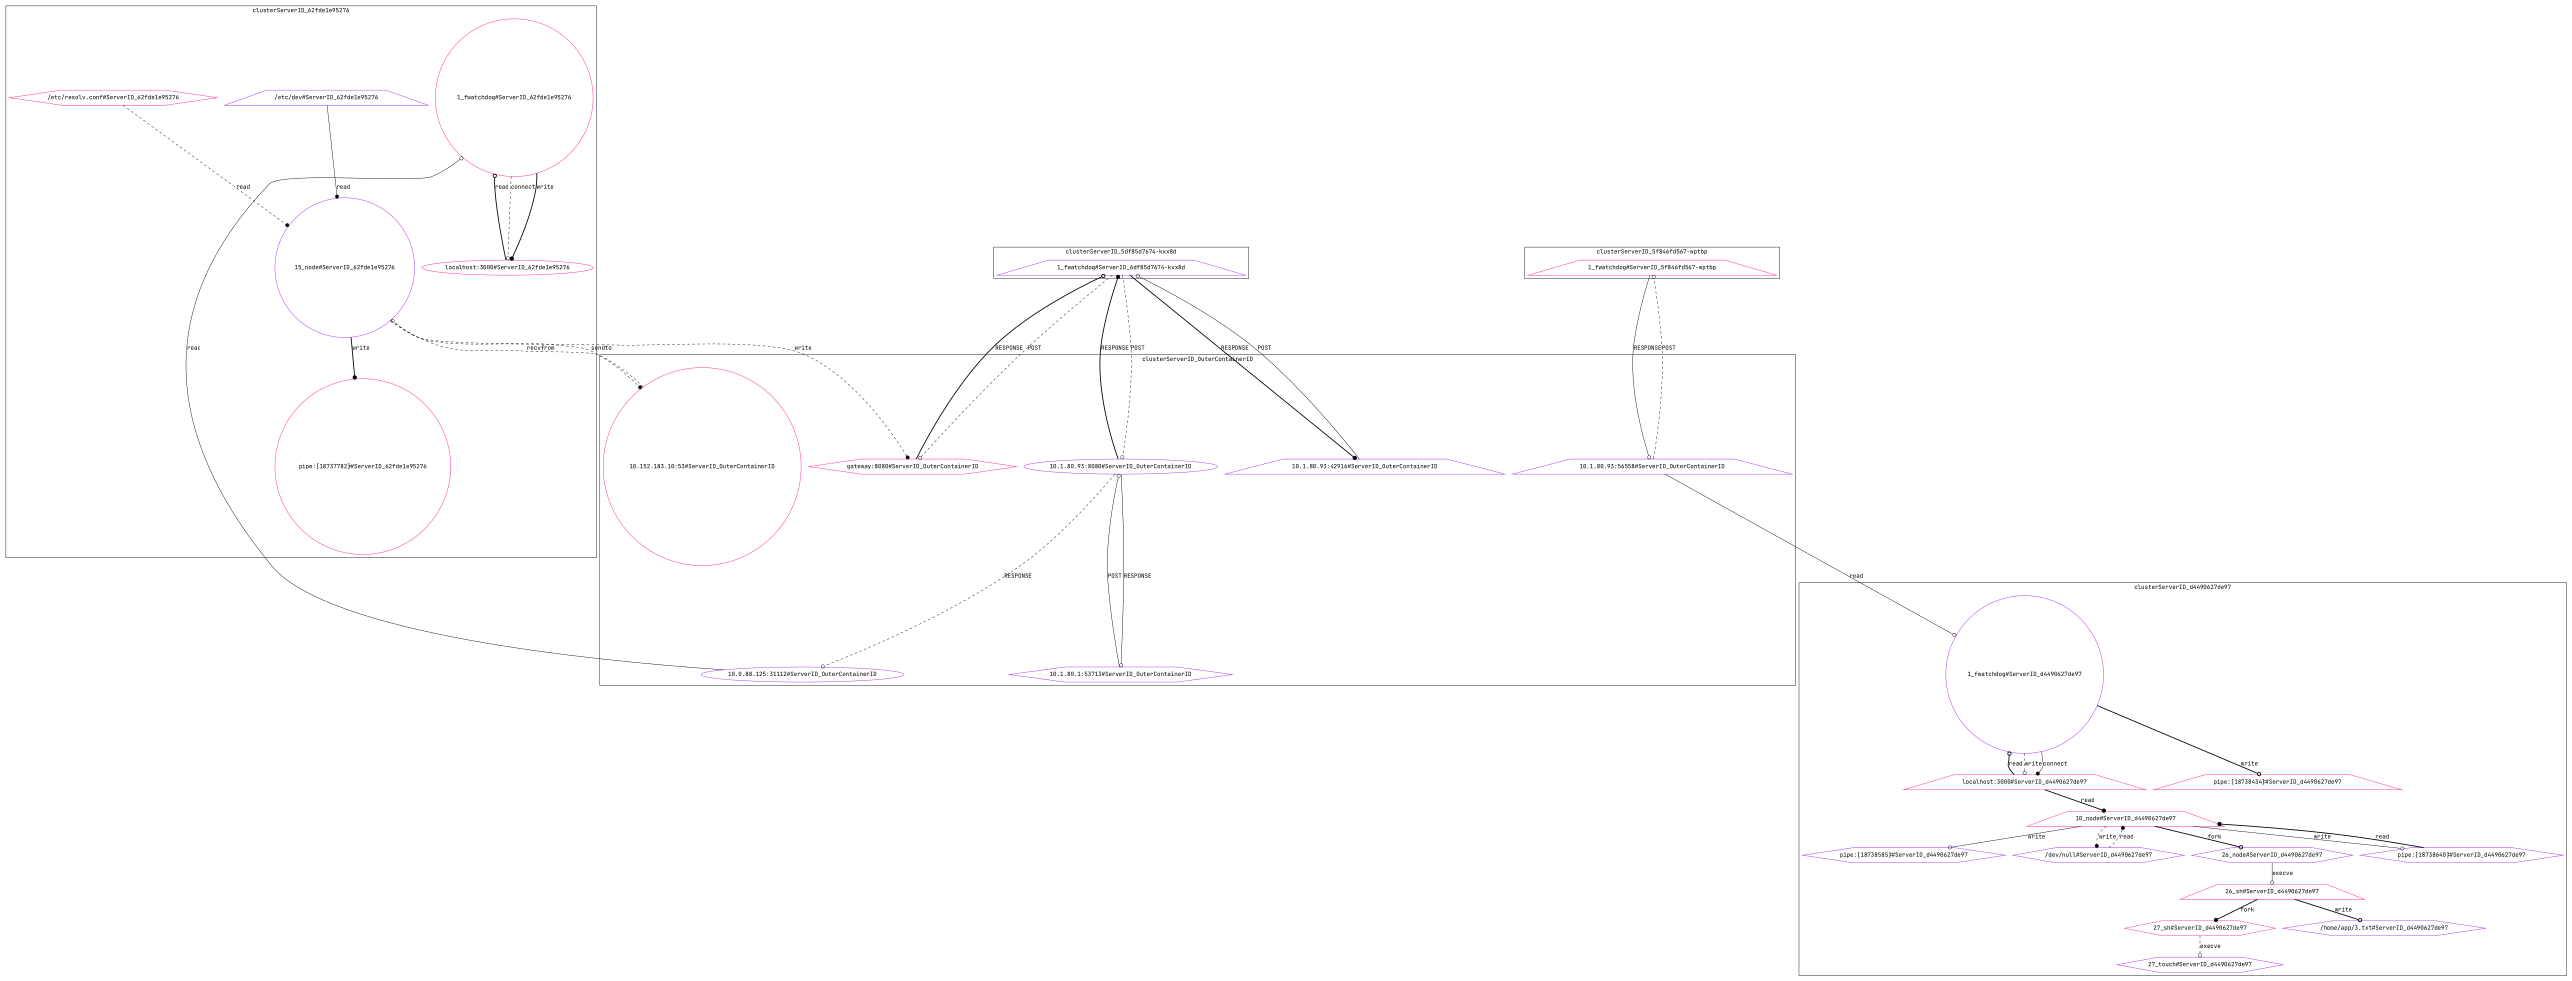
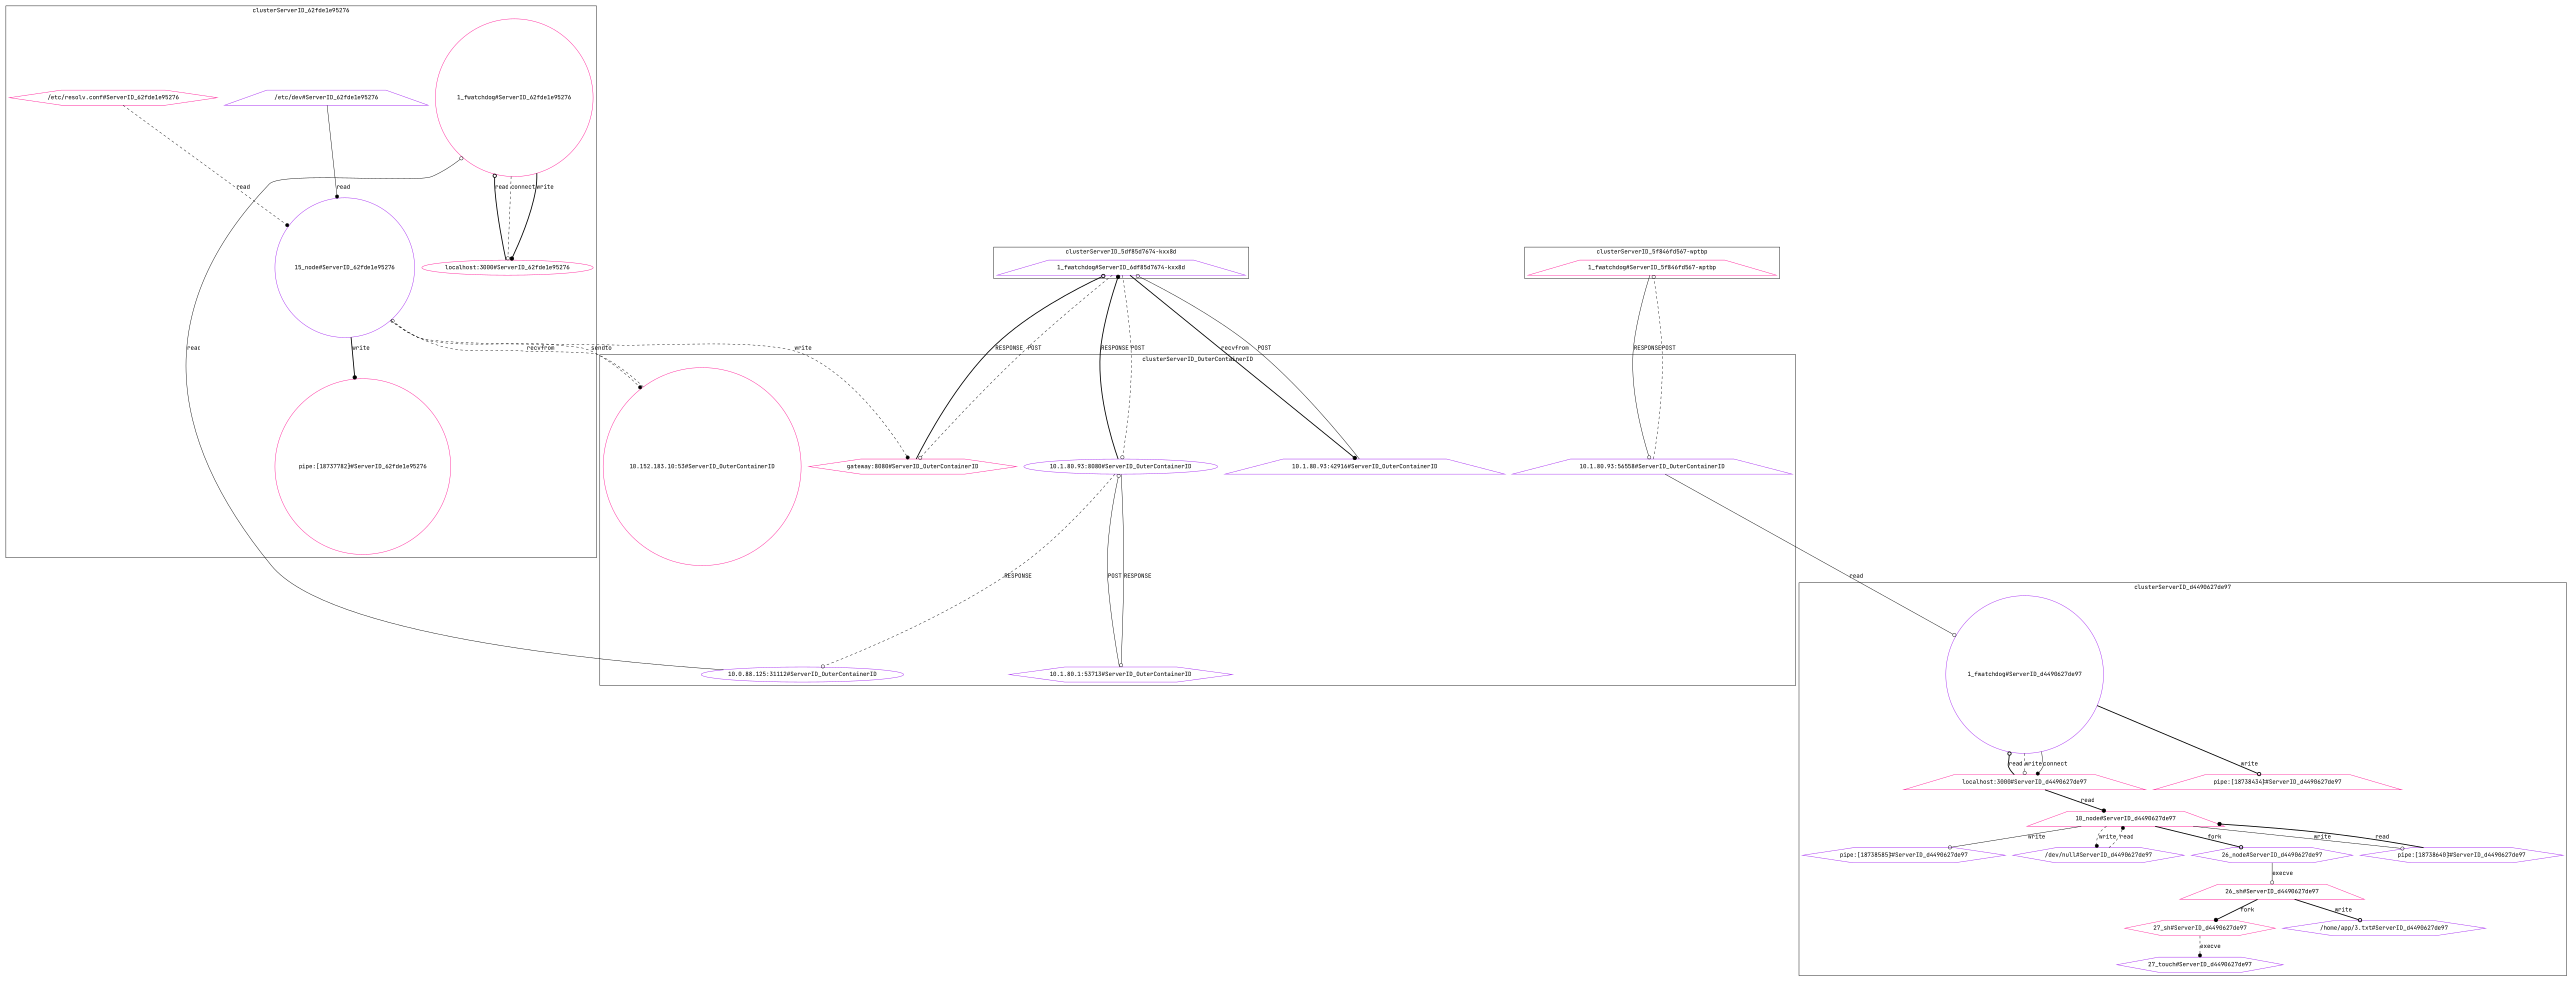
(1235, 348) -> (1235, 348)
(2200, 945) -> (2200, 945)
